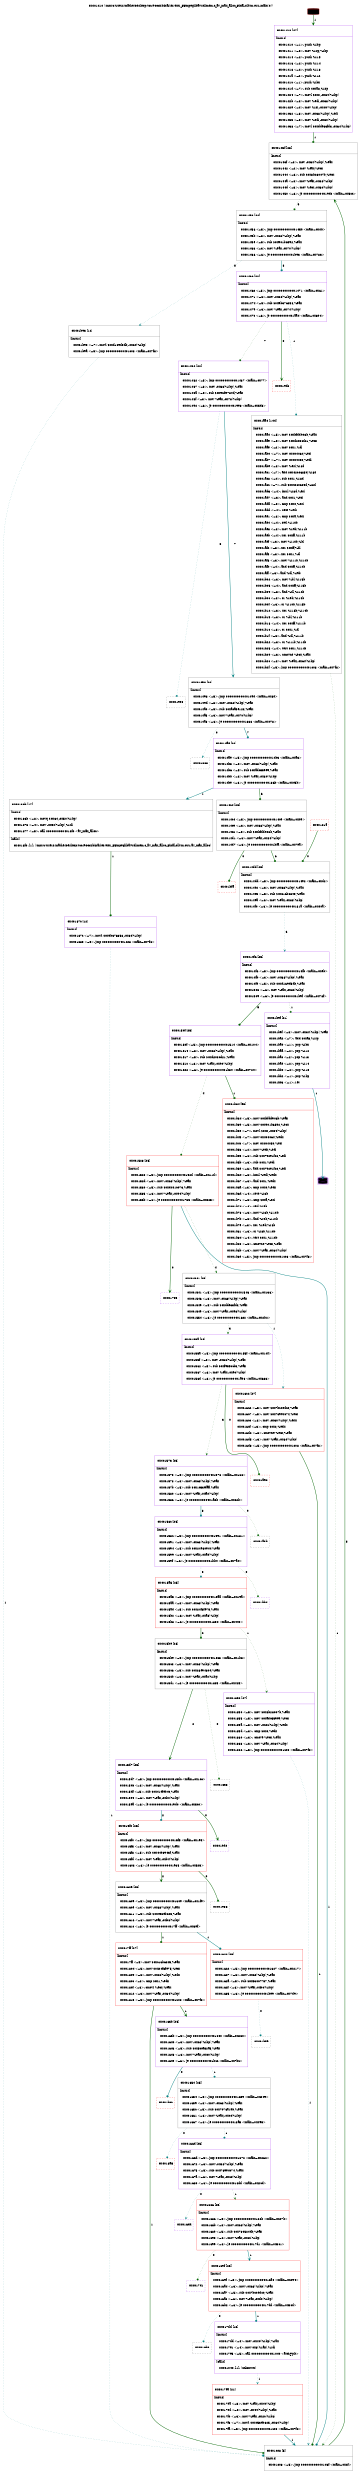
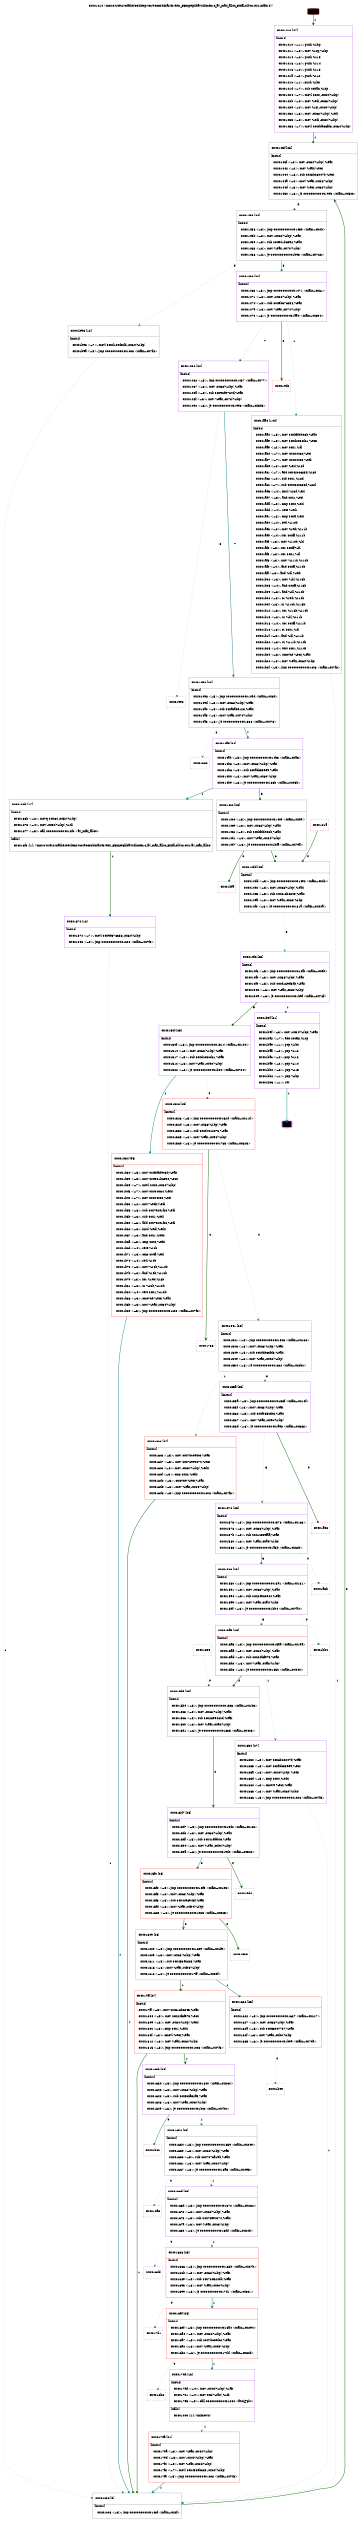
(230, 1087) -> (157, 1111)
(212, 1733) -> (206, 1670)
(327, 1777) -> (118, 1905)
